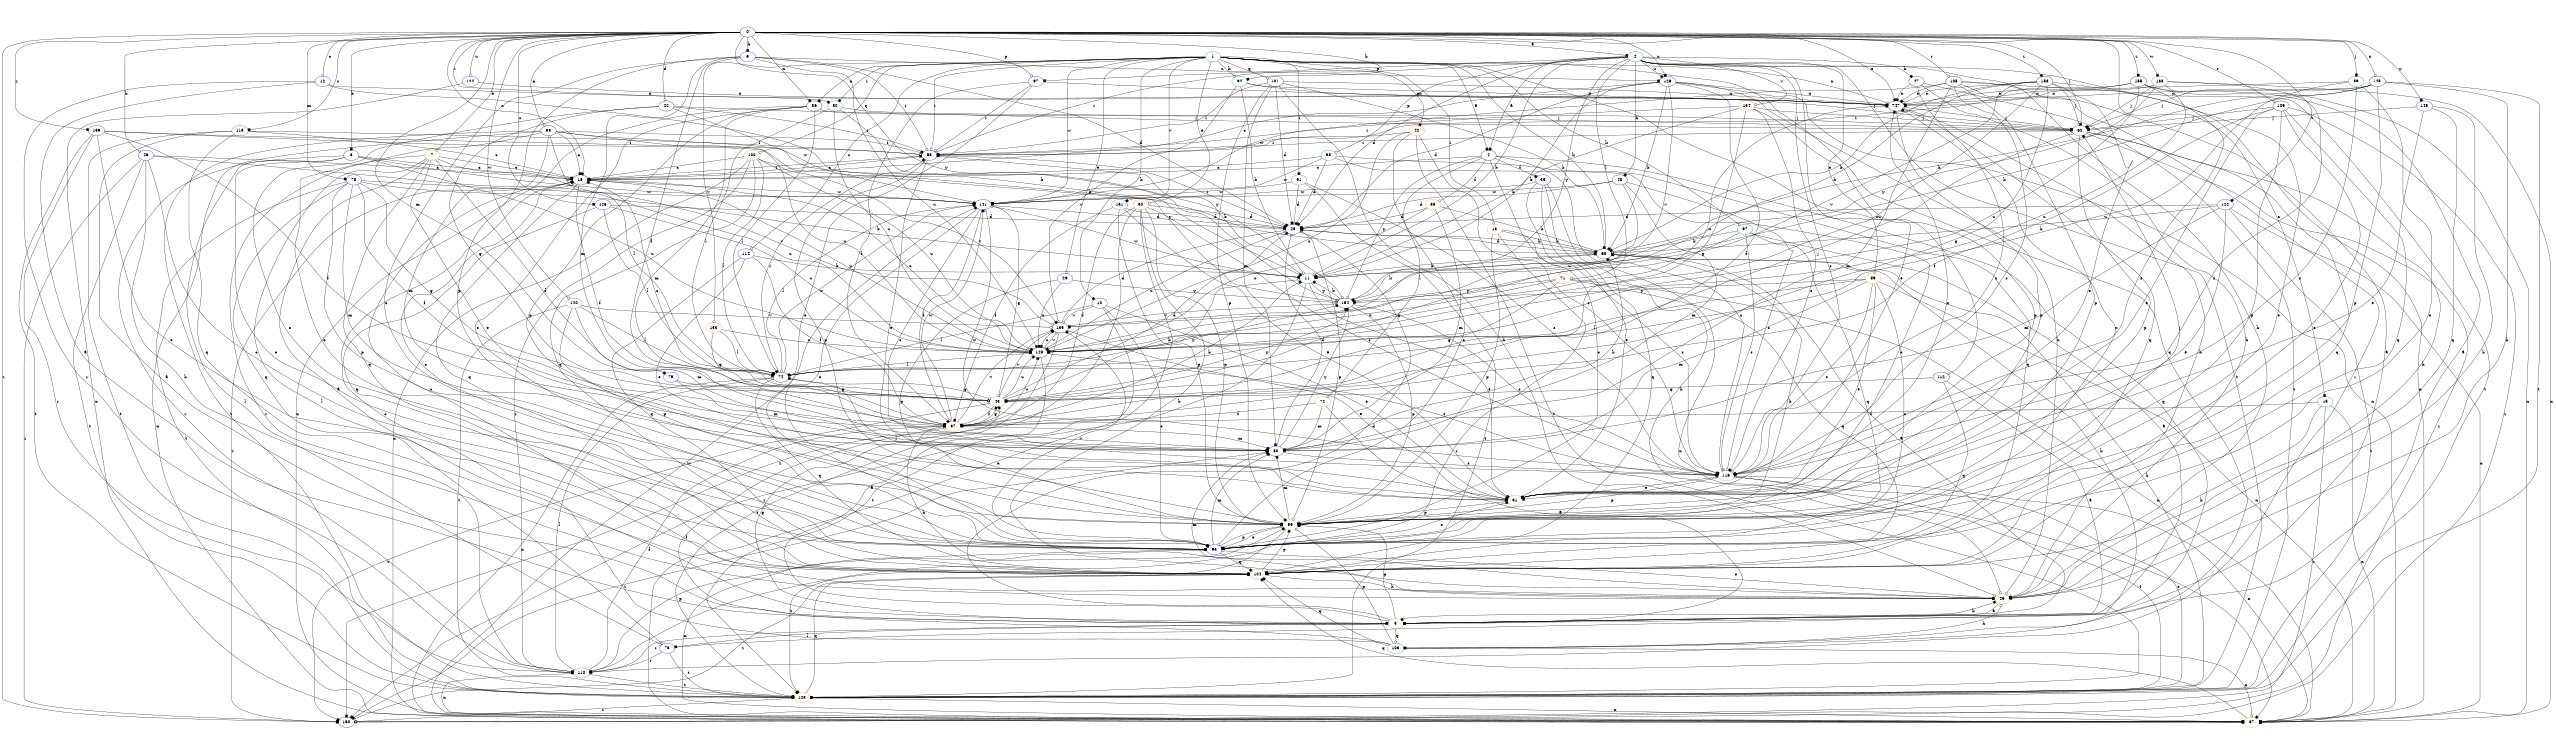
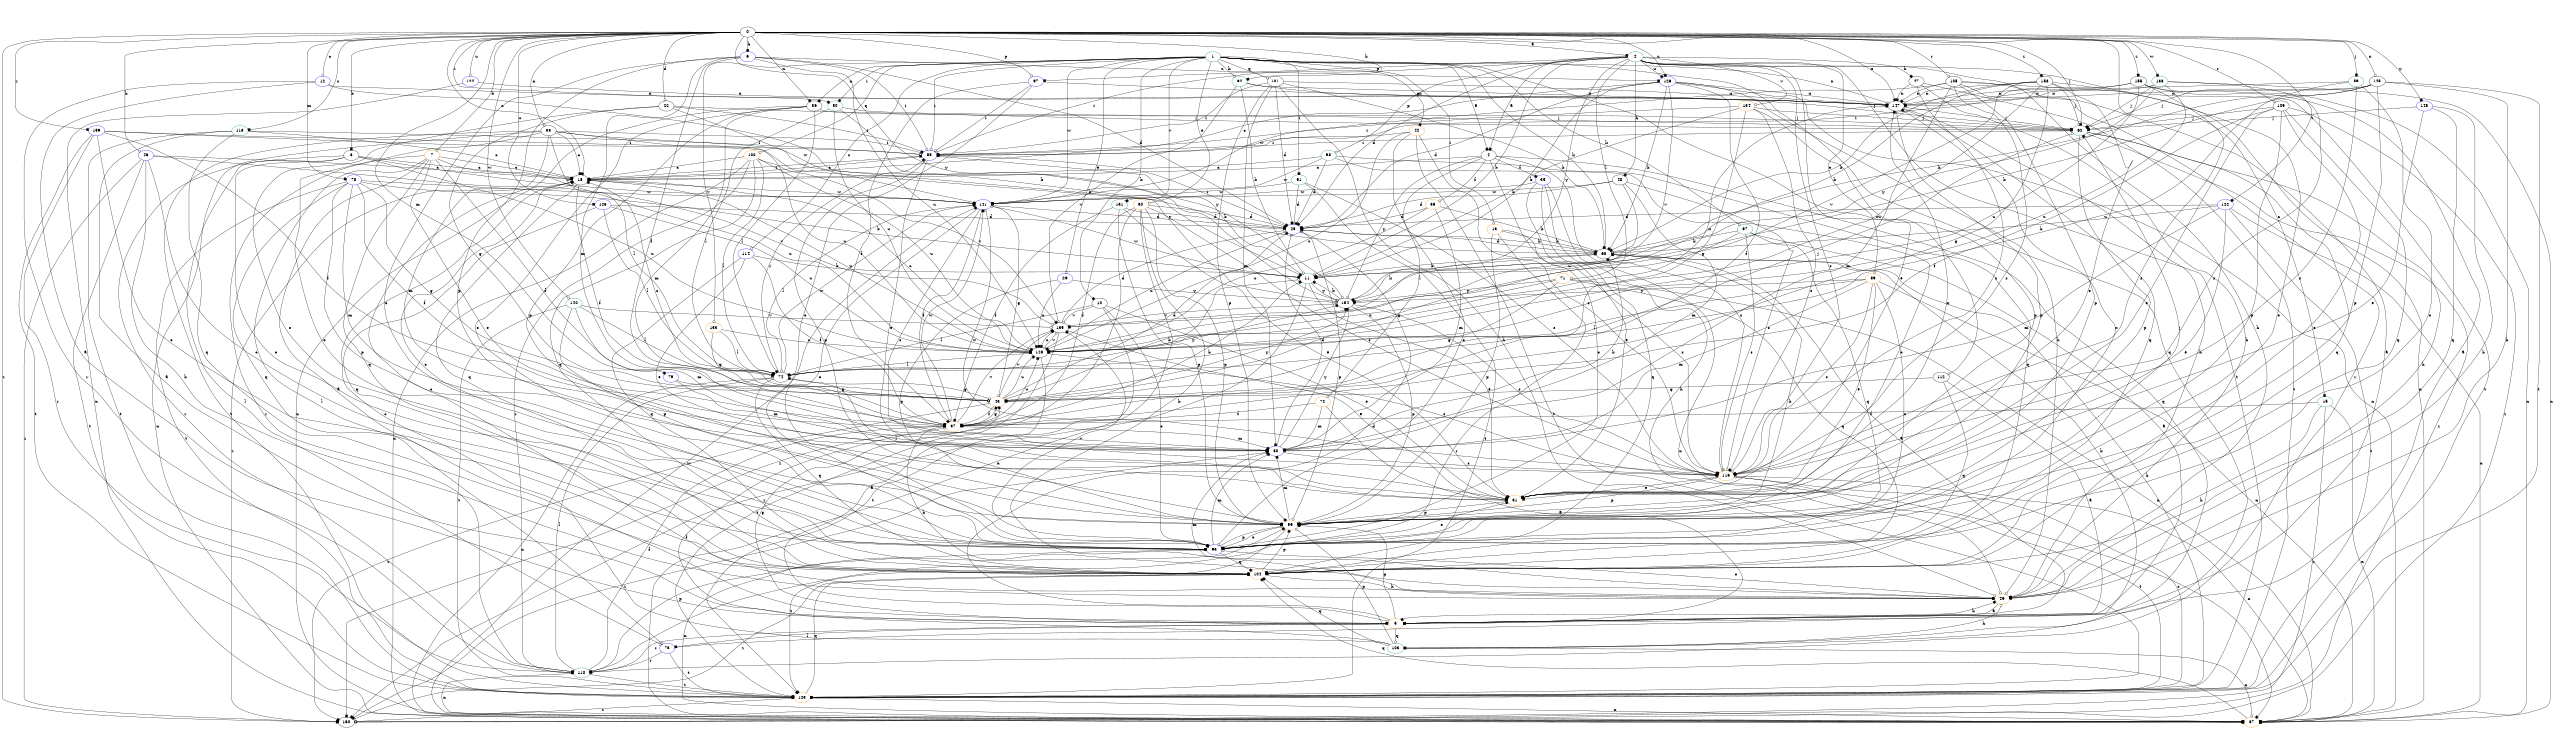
(1896, 106) -> (1896, 106)
